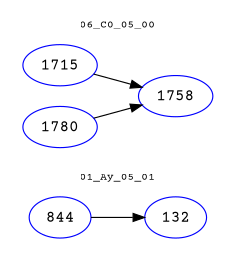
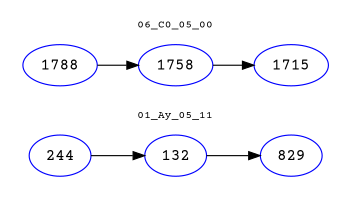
(112, 79) -> (228, 65)
(60, 127) -> (60, 65)
none -> (291, 156)
(118, 177) -> (176, 115)
(60, 217) -> (60, 156)
